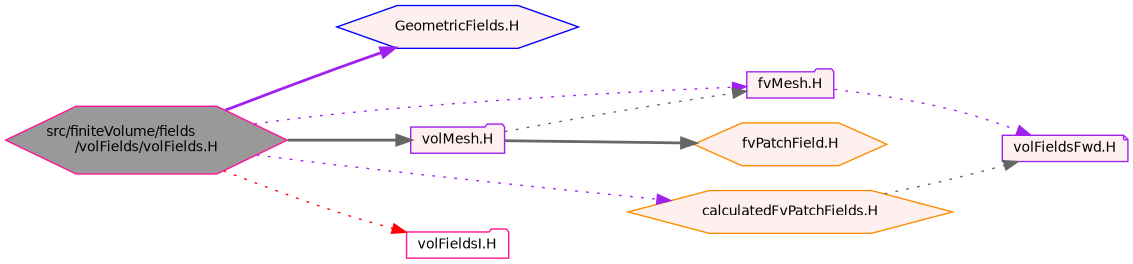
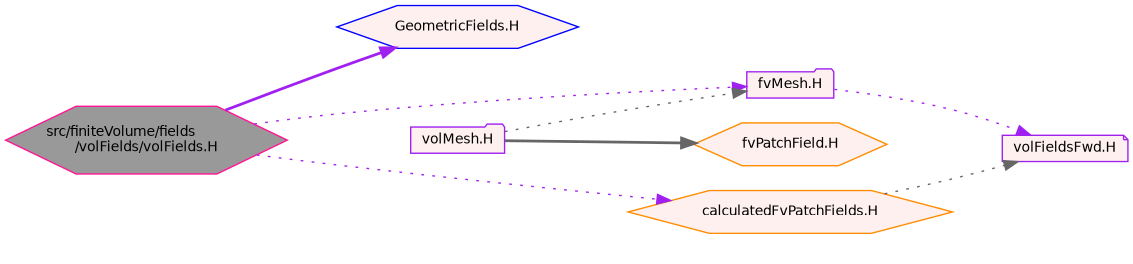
(342, 140) -> none
(458, 245) -> none
